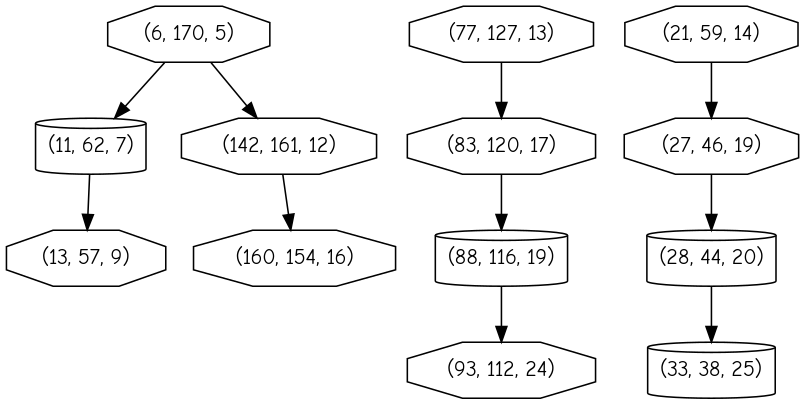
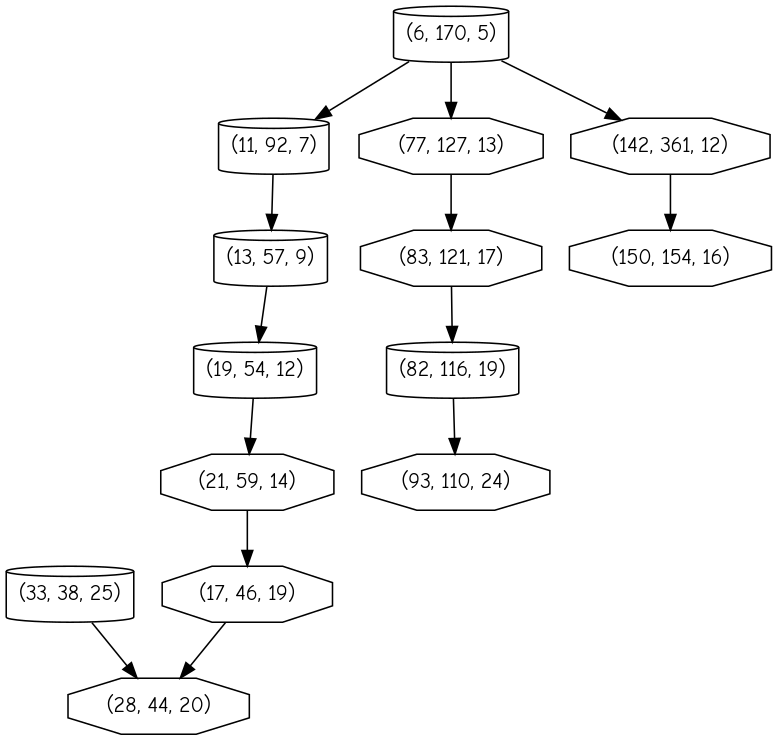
(189, 34) -> (451, 34)
none -> (451, 83)
(91, 146) -> (274, 146)
(279, 146) -> (670, 146)
(501, 146) -> (451, 258)
(711, 146) -> (247, 594)
(86, 258) -> (271, 258)
(295, 258) -> (670, 258)
(501, 258) -> (453, 370)
(711, 258) -> (159, 706)
(711, 307) -> (110, 644)
none -> (255, 370)
(501, 370) -> (456, 482)
